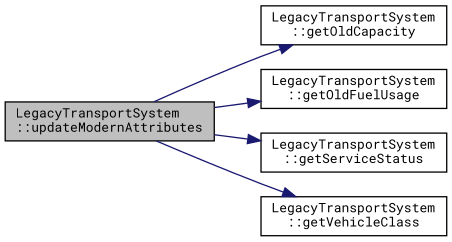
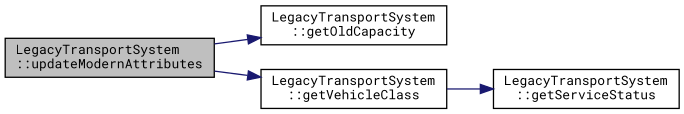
(354, 89) -> none
(231, 137) -> (464, 89)
